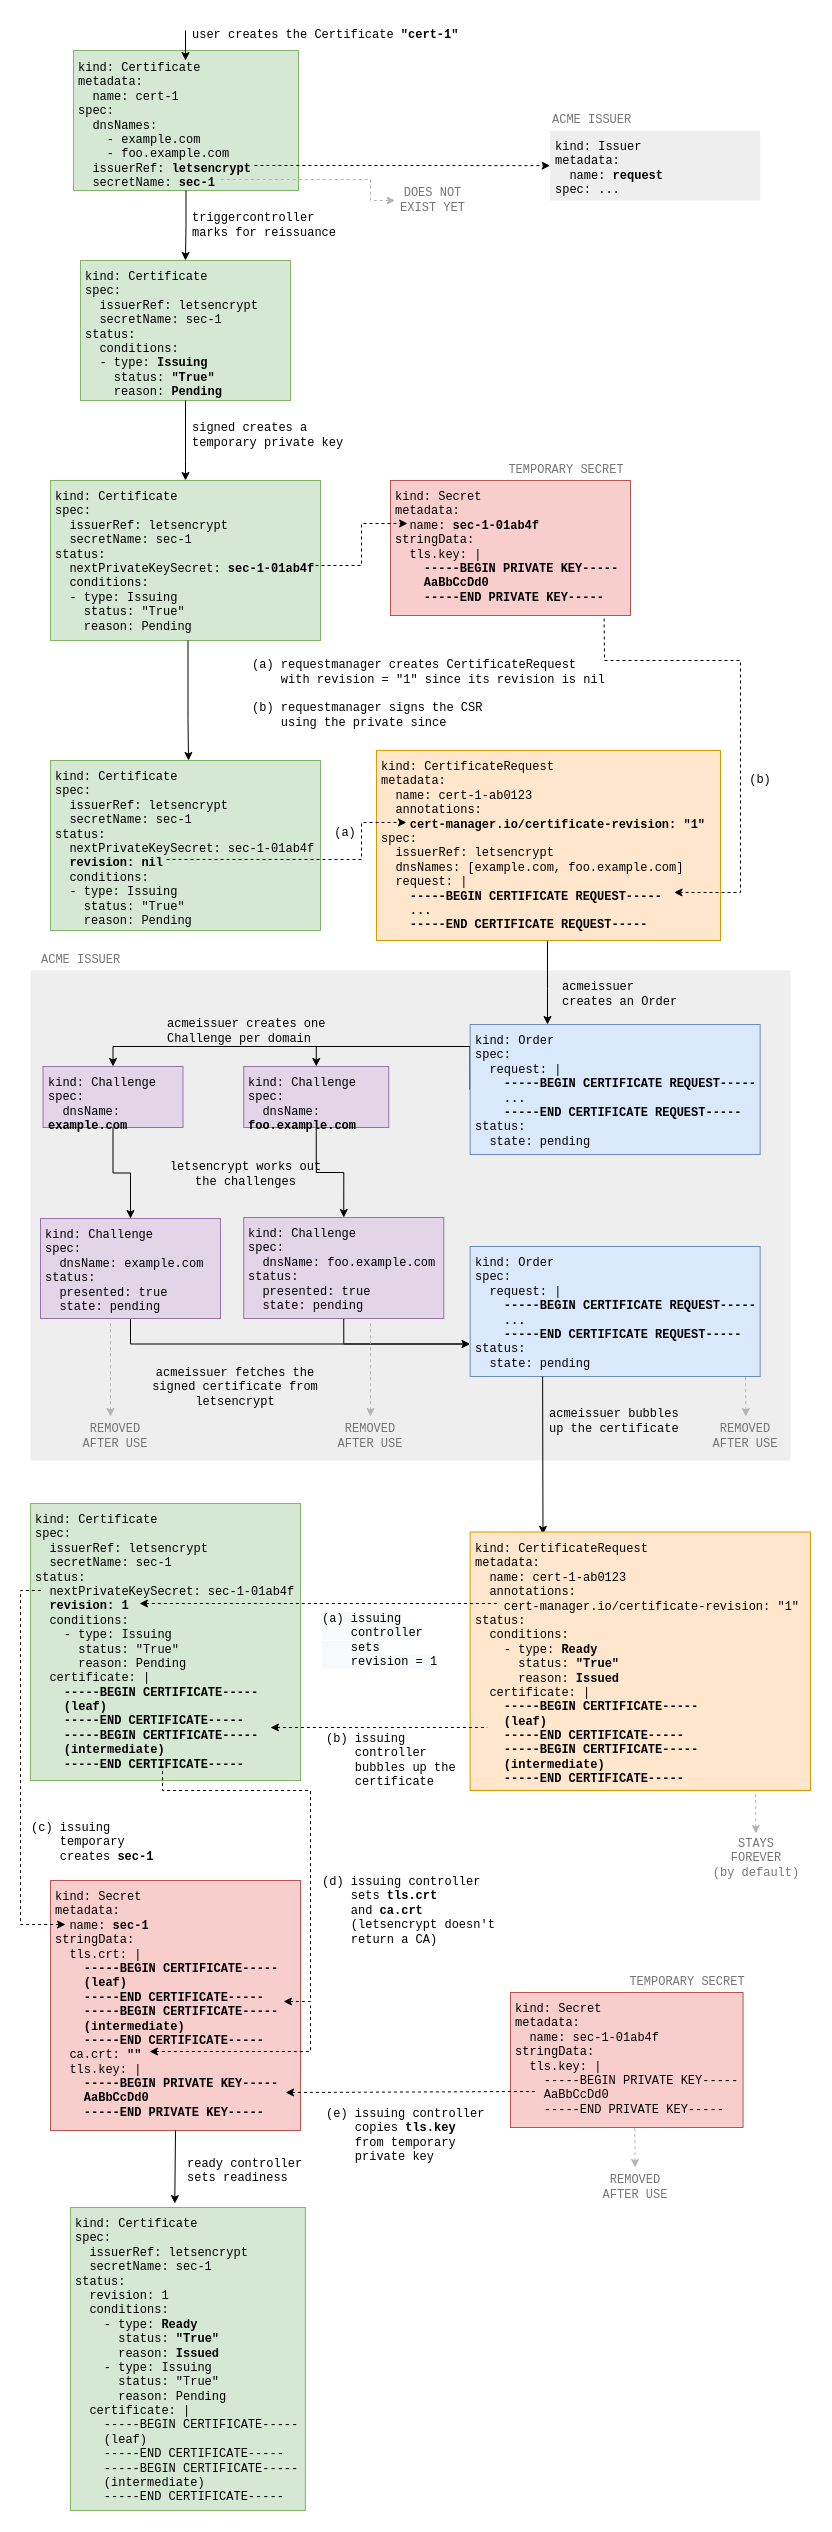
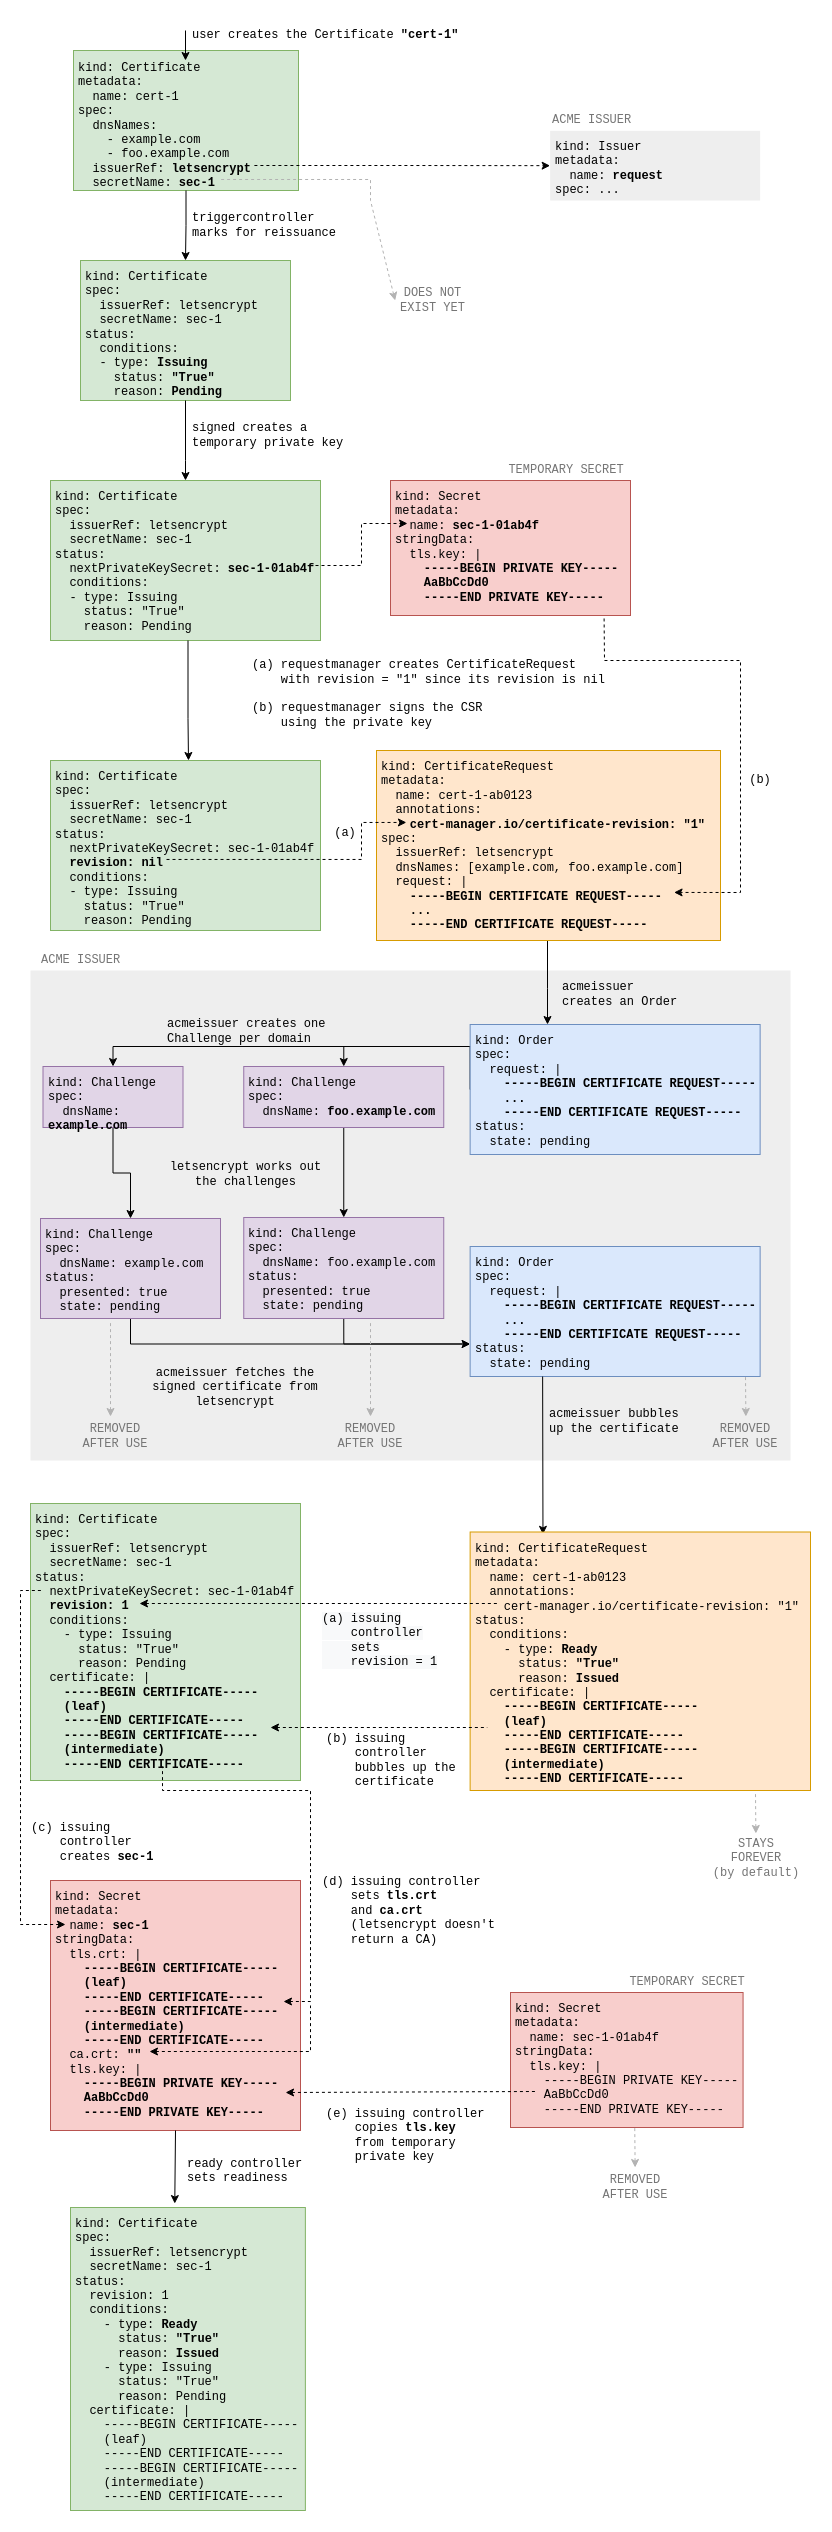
(433, 201) -> (433, 301)
(377, 716) -> (377, 716)
(316, 1097) -> (344, 1097)
(74, 1843) -> (74, 1843)
